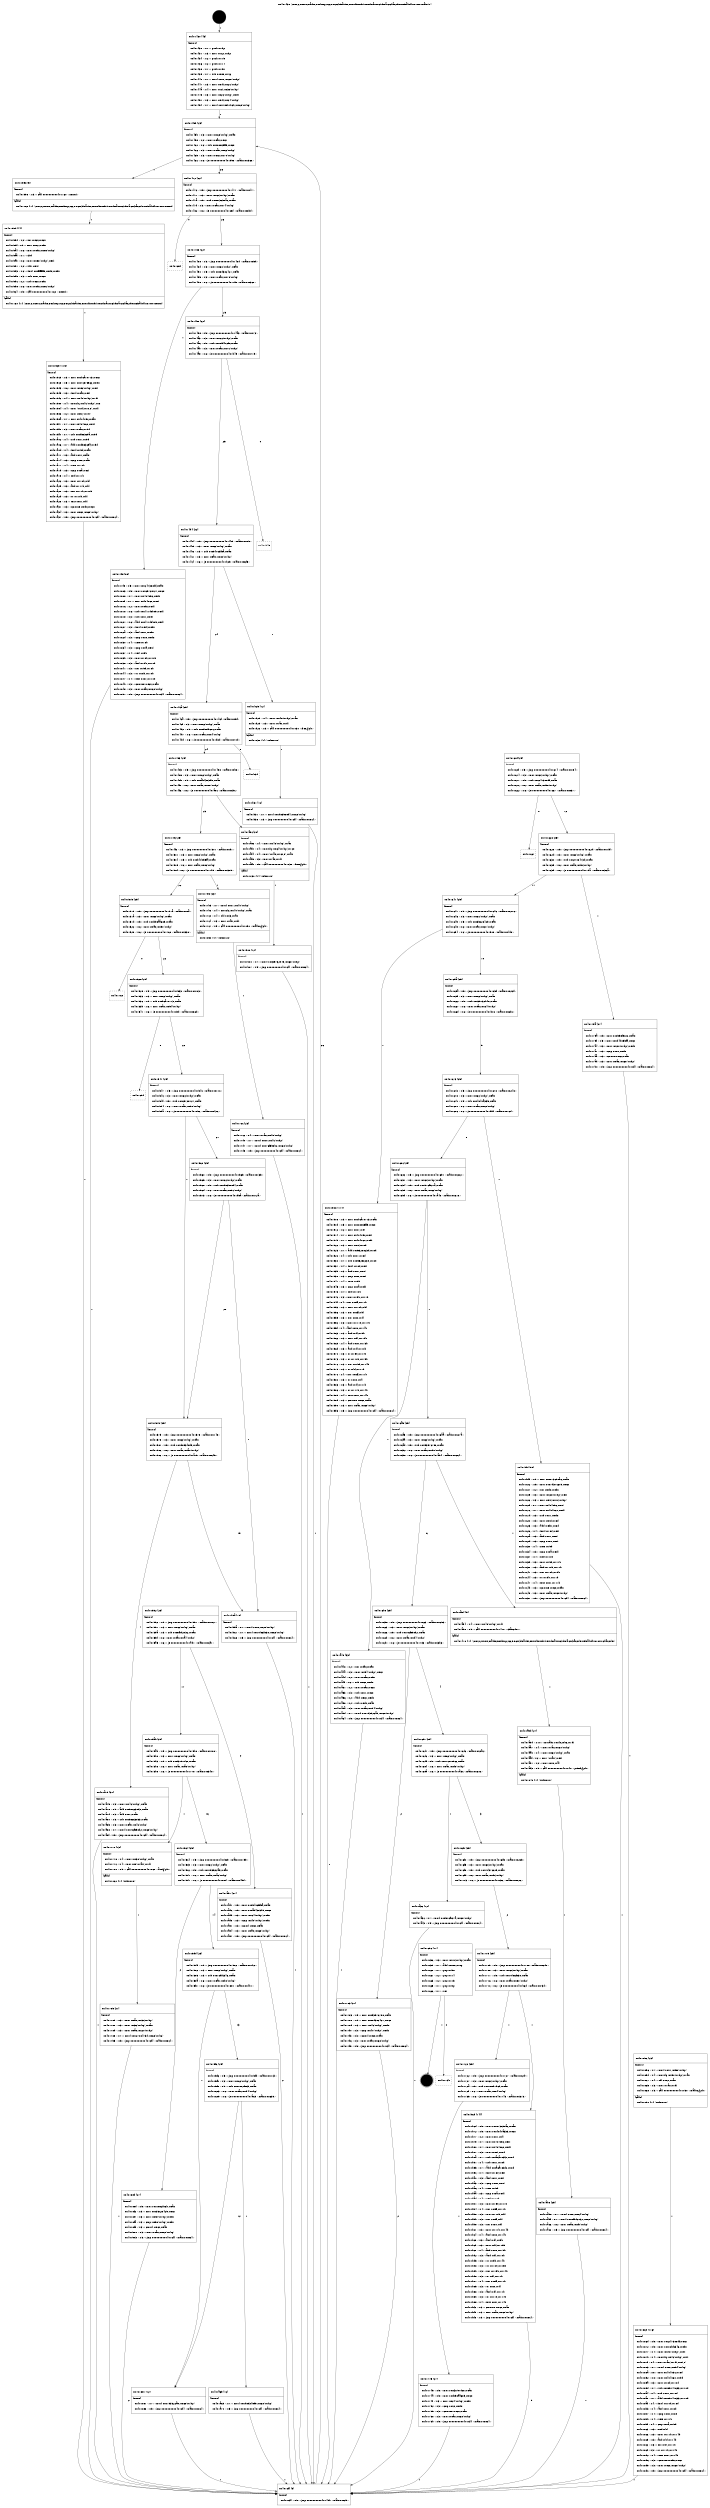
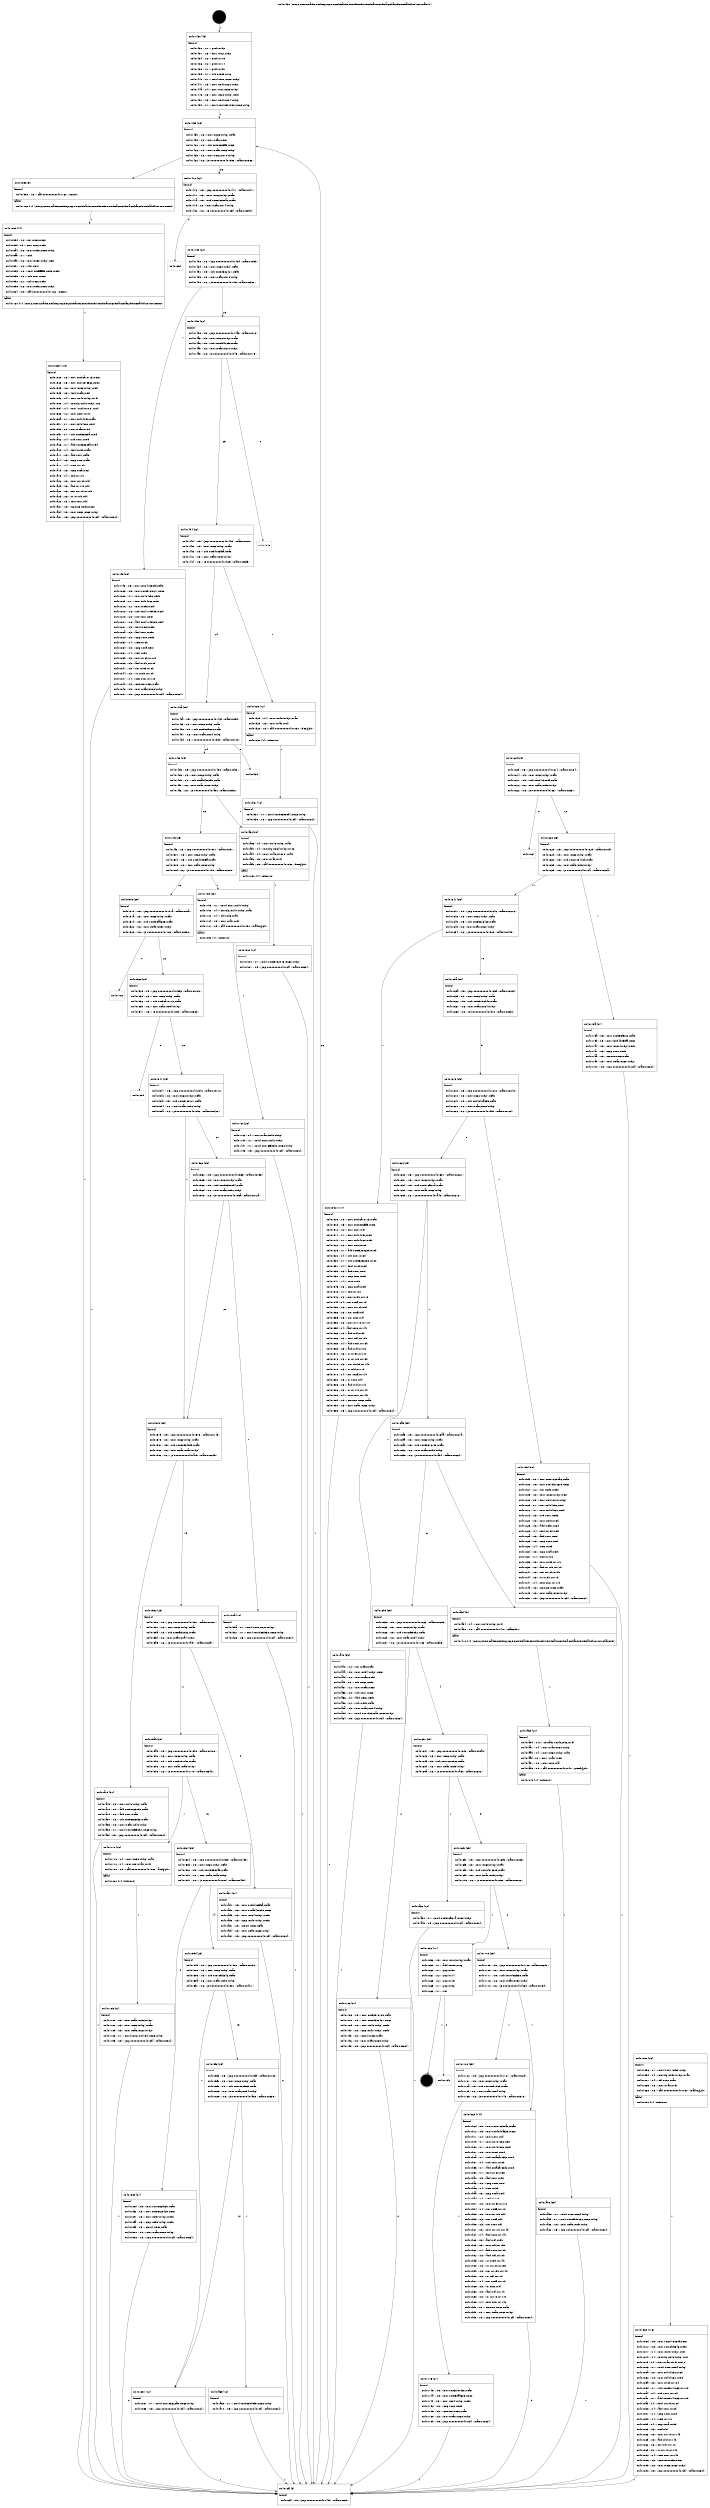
(221, 230) -> none
(208, 1538) -> (182, 1532)
none -> (490, 1920)
